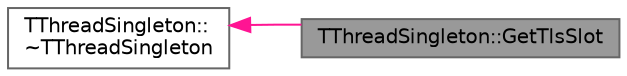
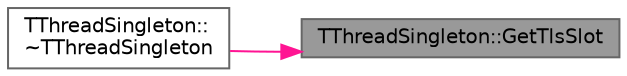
(276, 25) -> (256, 52)
